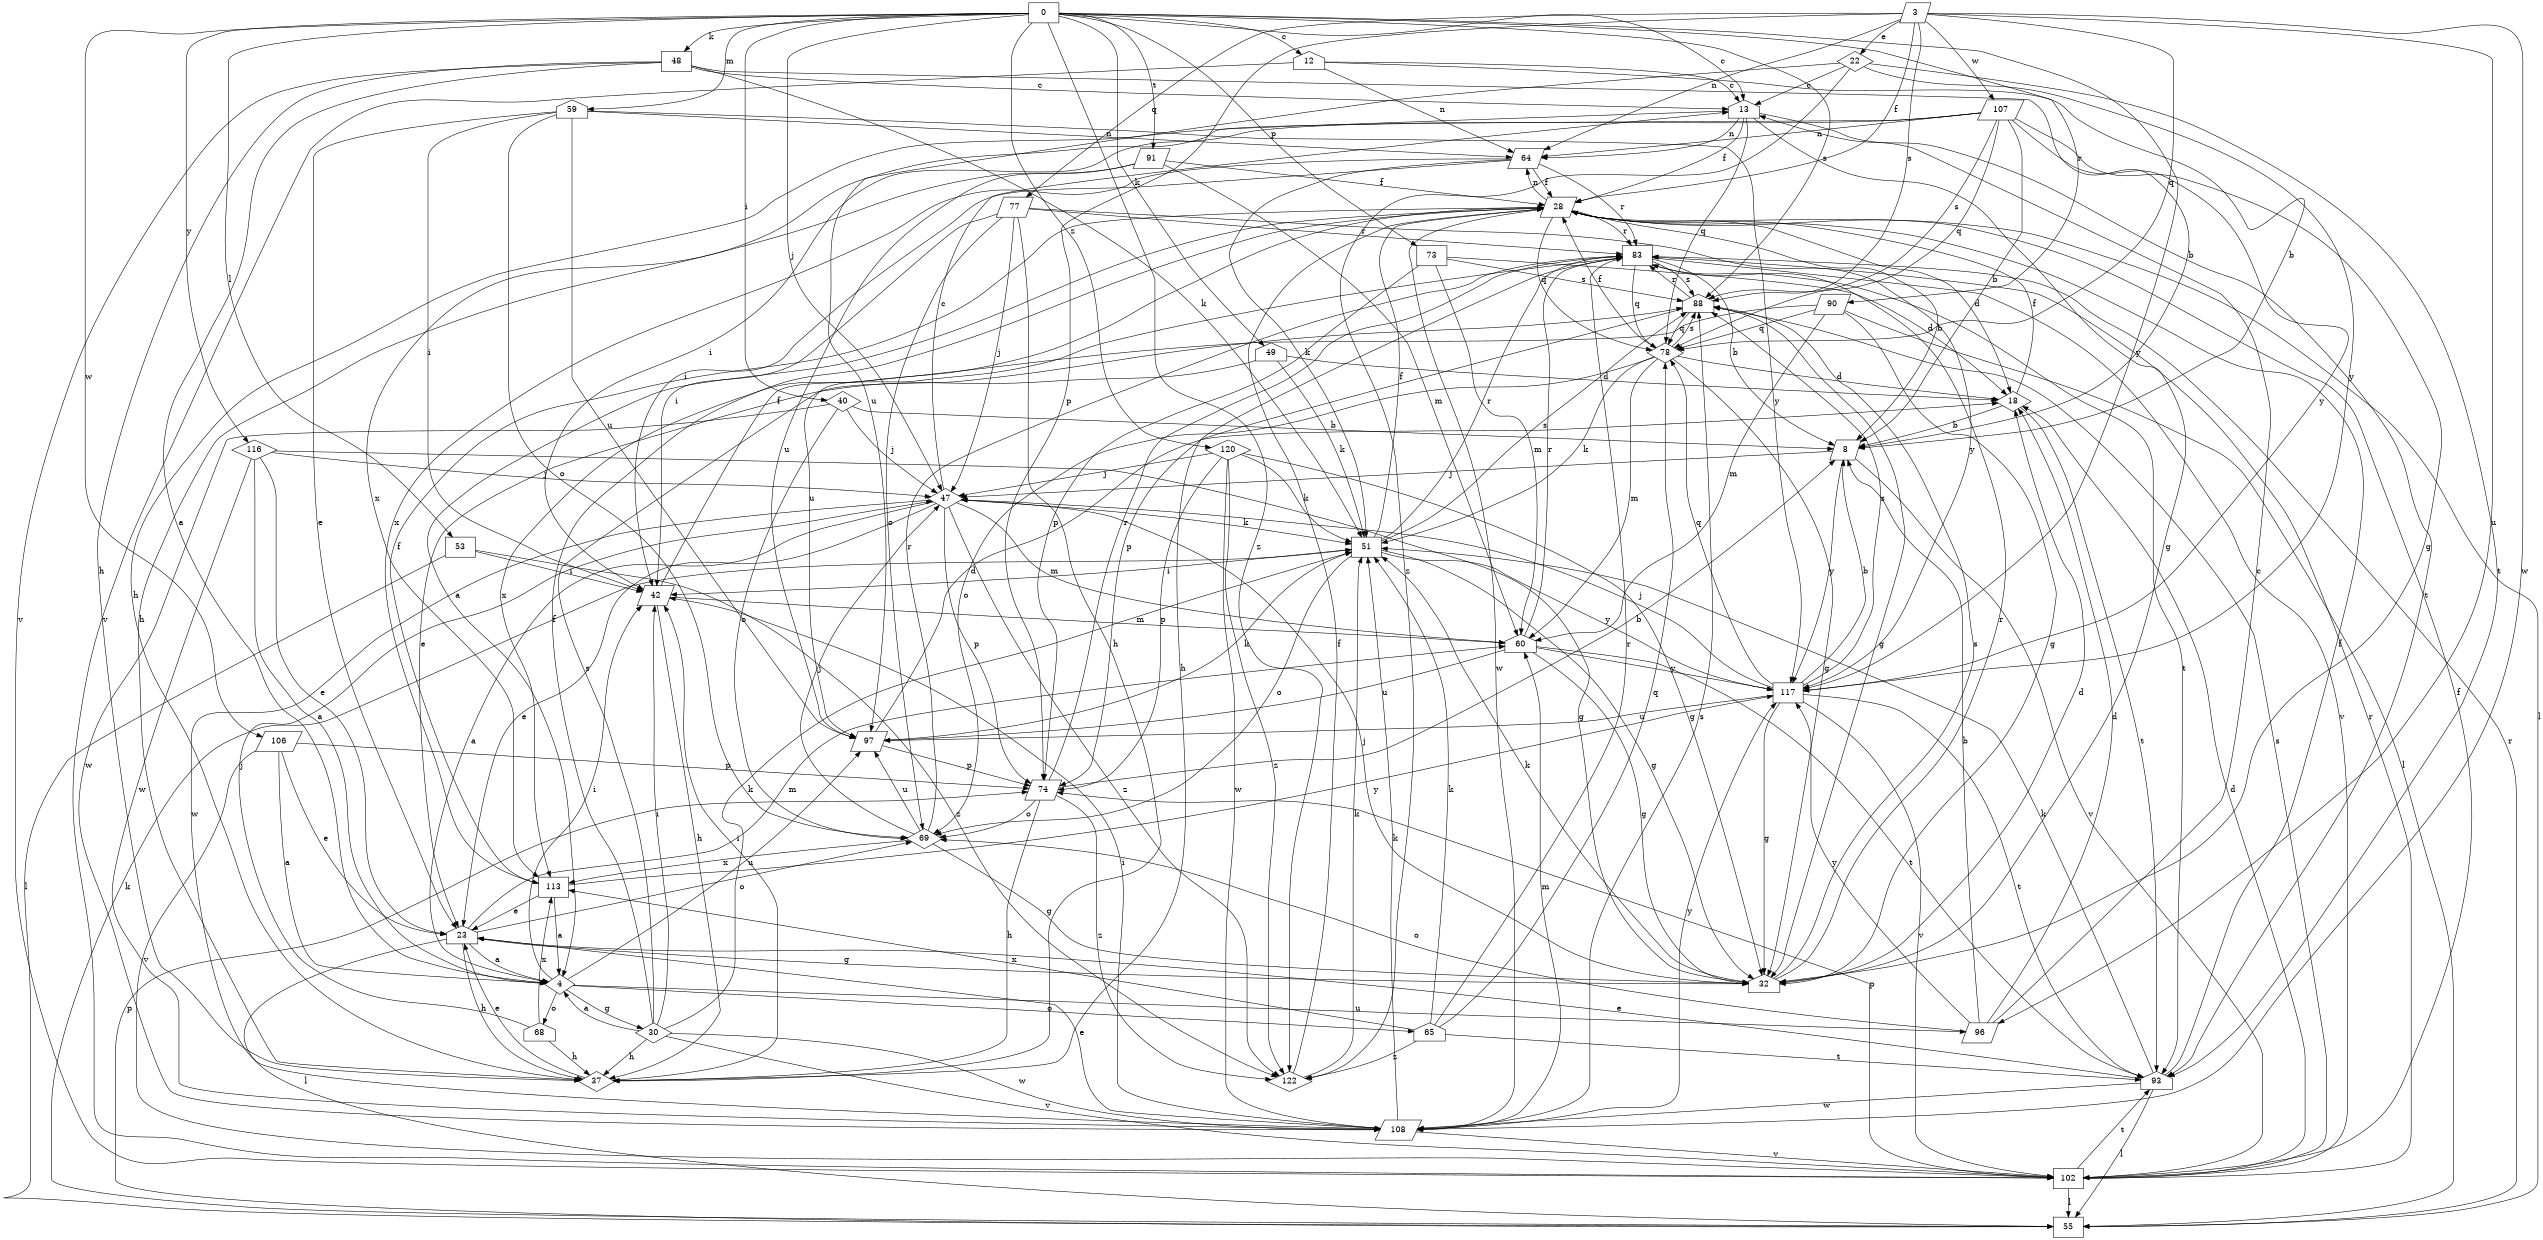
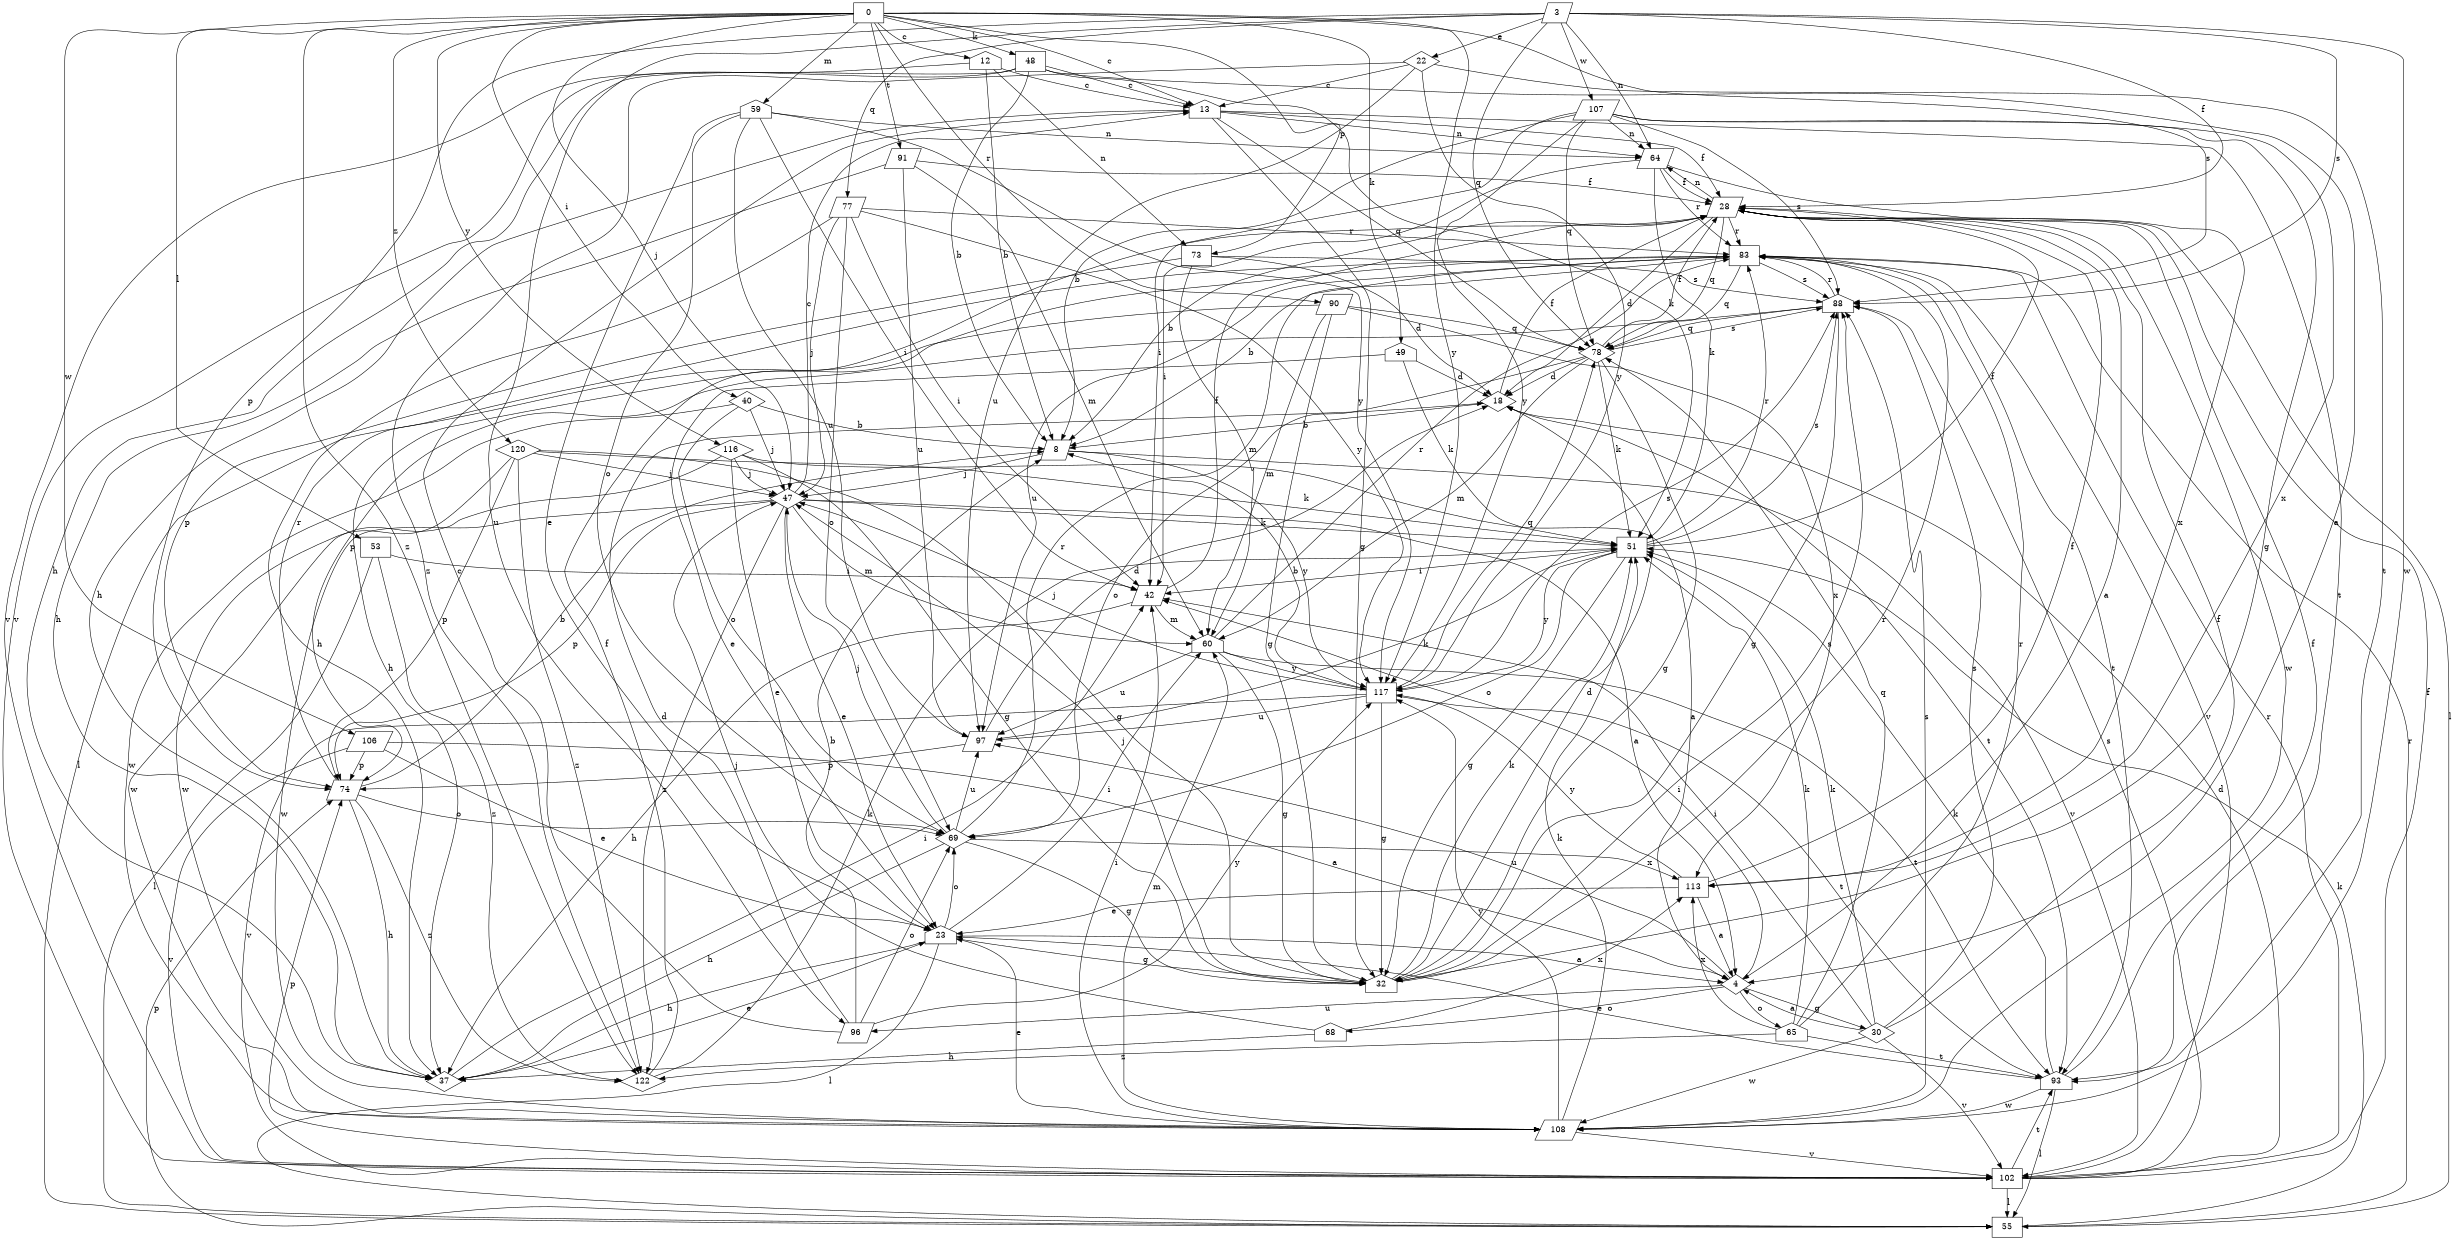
(1417, 110) -> (1088, 156)
(793, 790) -> (1109, 790)
(627, 1055) -> (702, 959)
